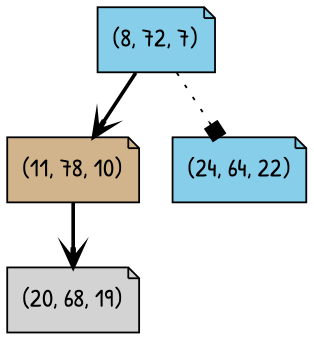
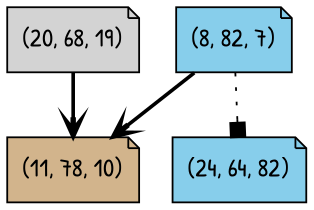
(156, 40) -> (234, 40)
(239, 170) -> (239, 170)
(73, 226) -> (73, 96)
